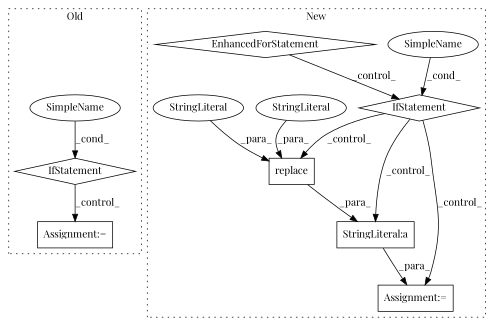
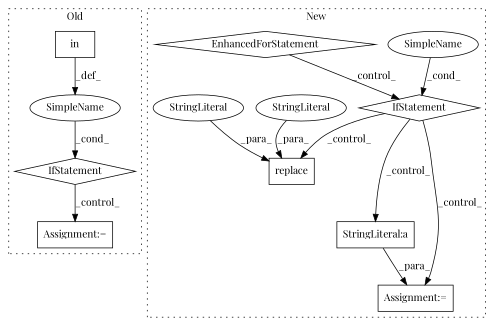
none -> (75, 44)
(329, 201) -> none
